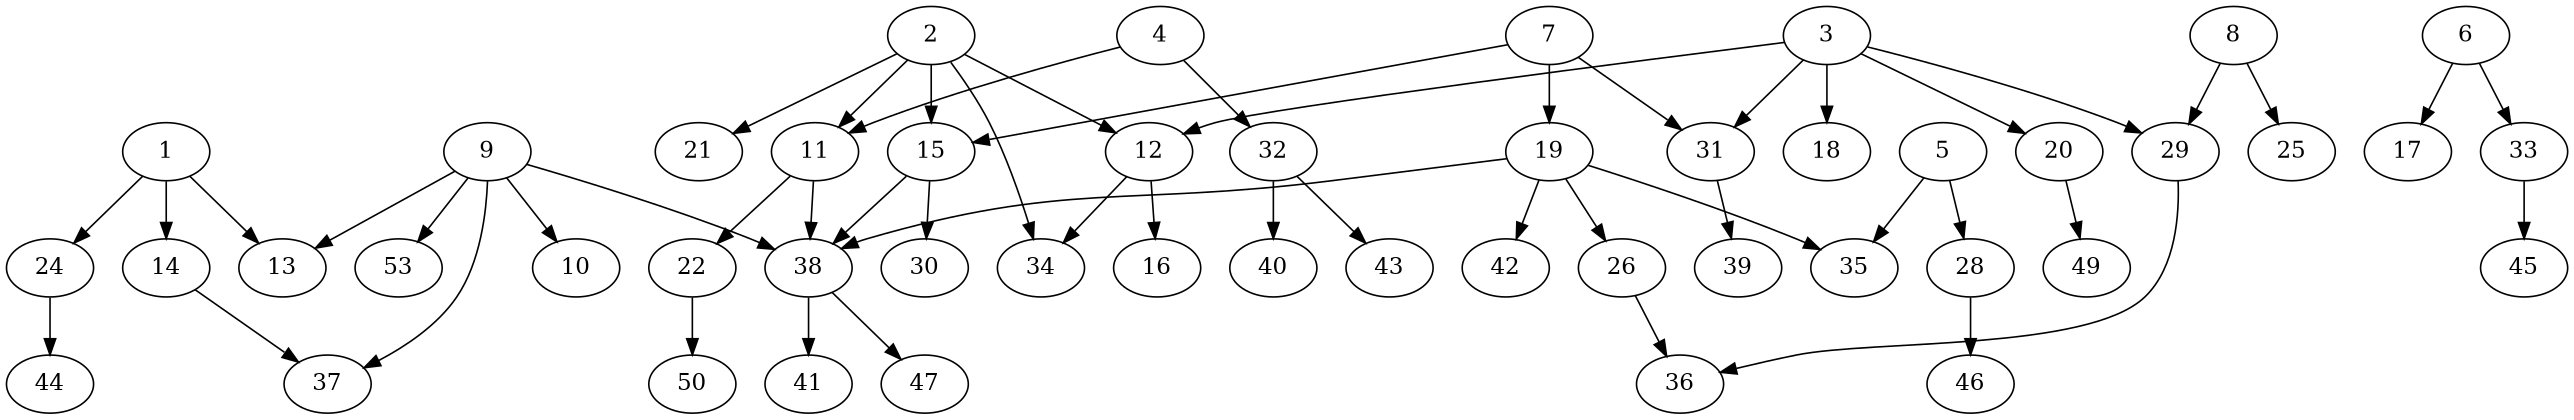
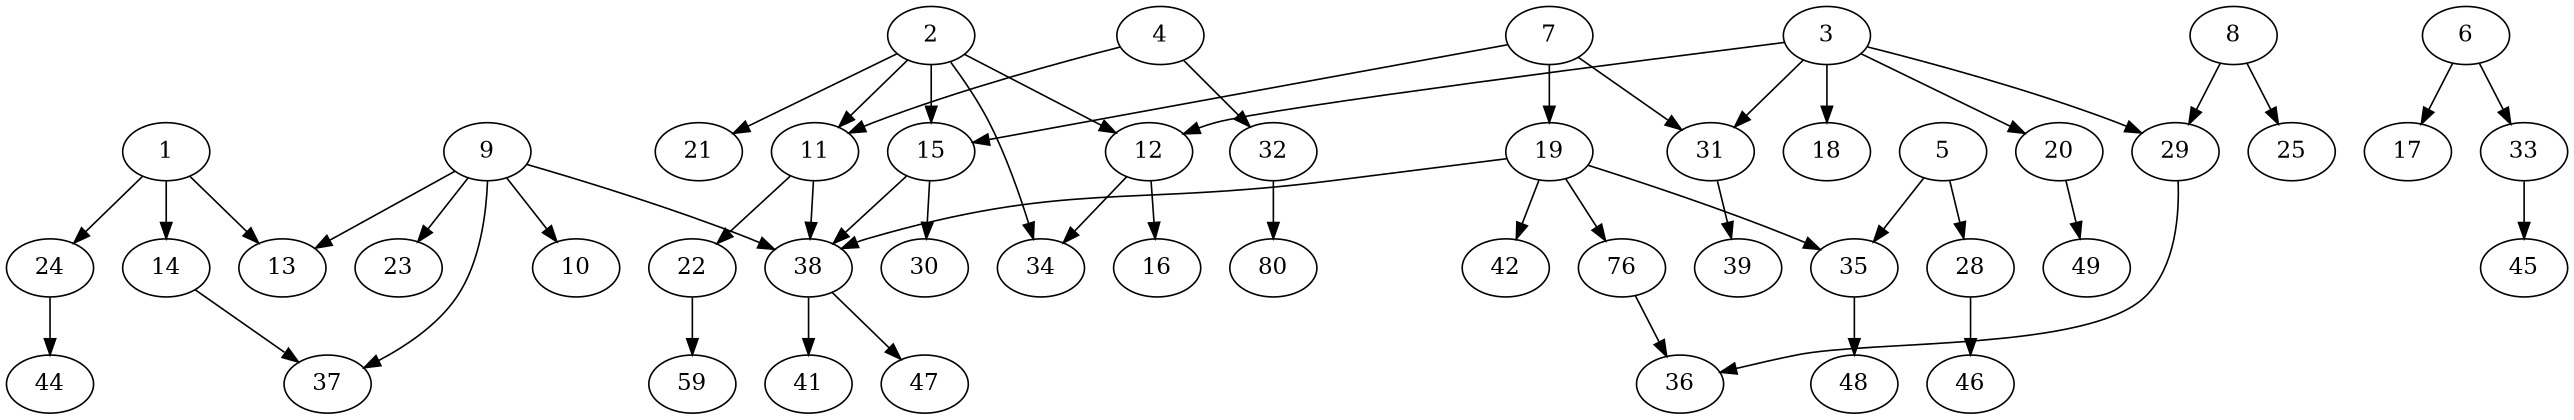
(399, 268) -> (399, 268)
(1273, 268) -> (1273, 268)
(1390, 268) -> none
(1622, 268) -> (1622, 268)
(692, 384) -> (692, 384)
none -> (1854, 384)
